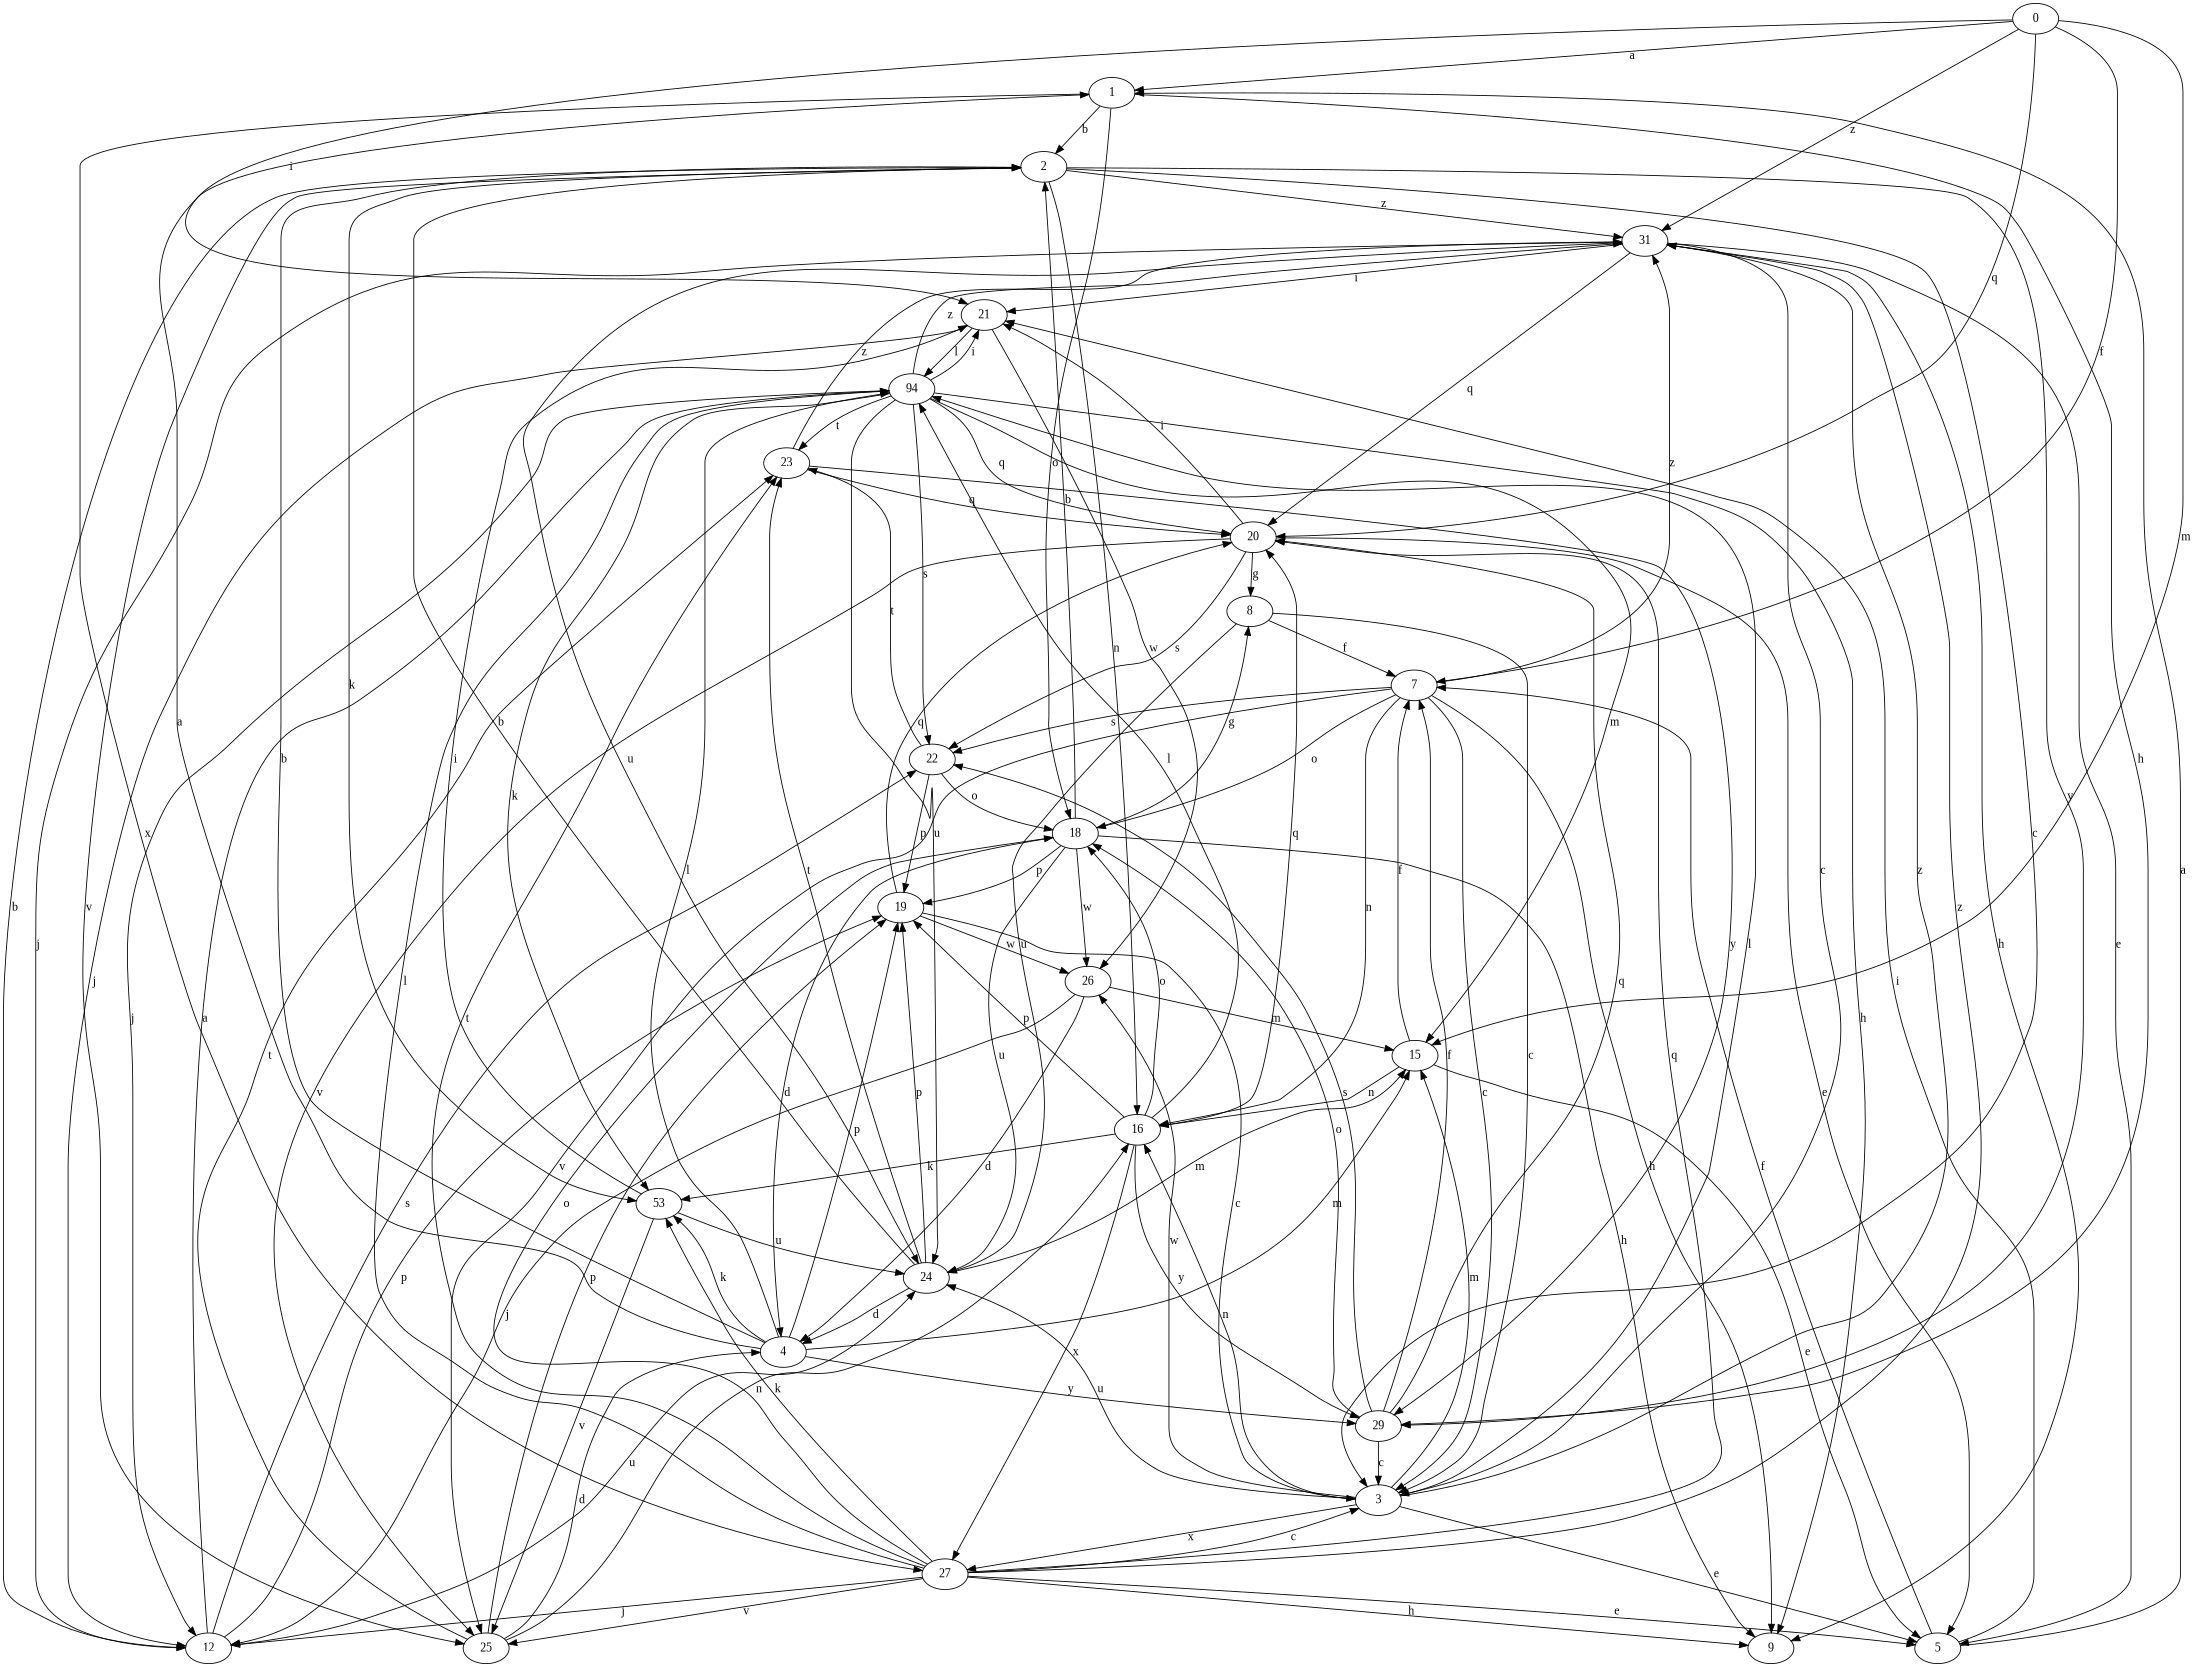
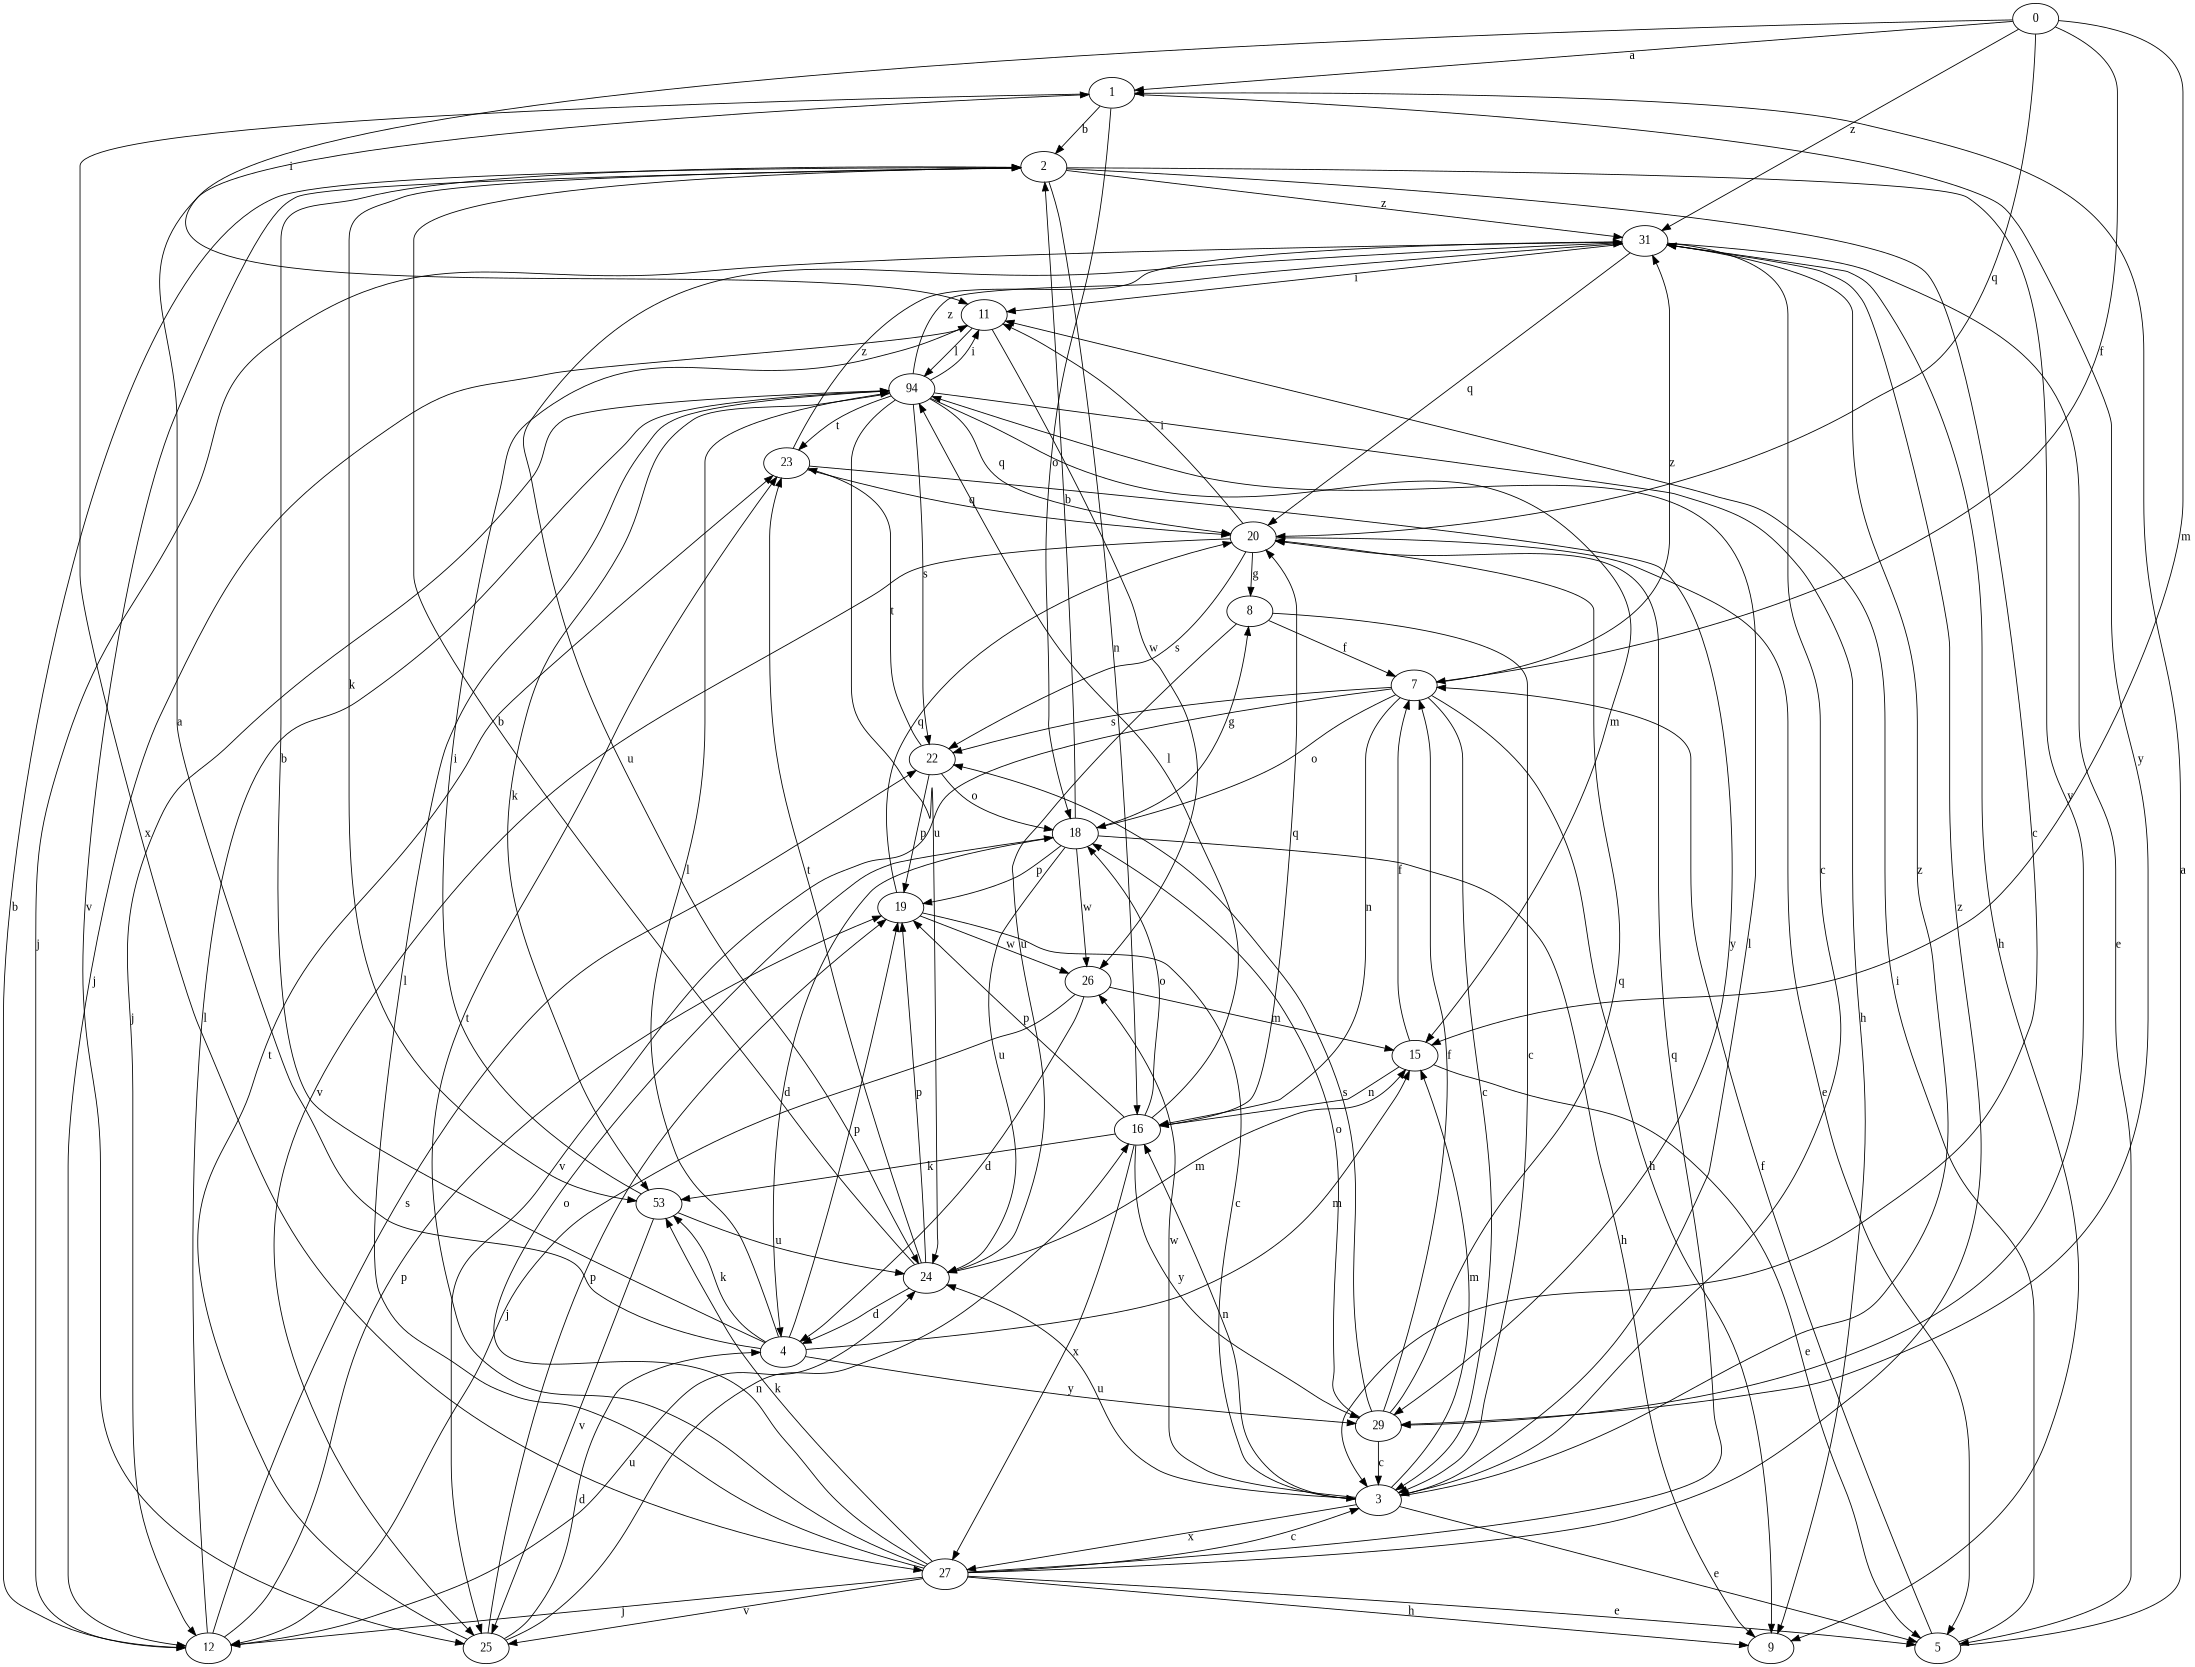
(984, 315) -> (984, 315)
(2141, 759) -> (2141, 759)
(205, 1019) -> (205, 1019)
